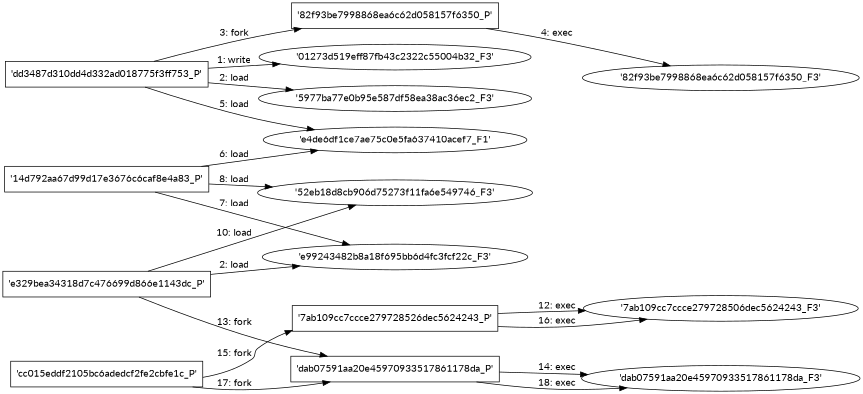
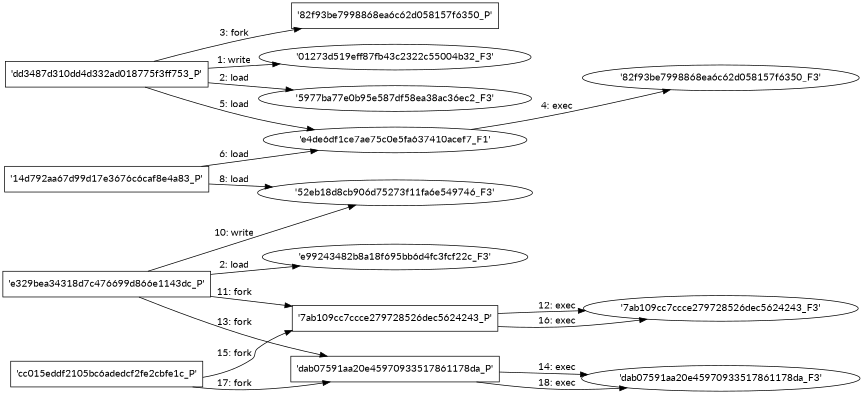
(575, 45) -> (568, 112)
(249, 218) -> none
(234, 233) -> (234, 233)
none -> (248, 301)
(721, 308) -> (721, 308)
